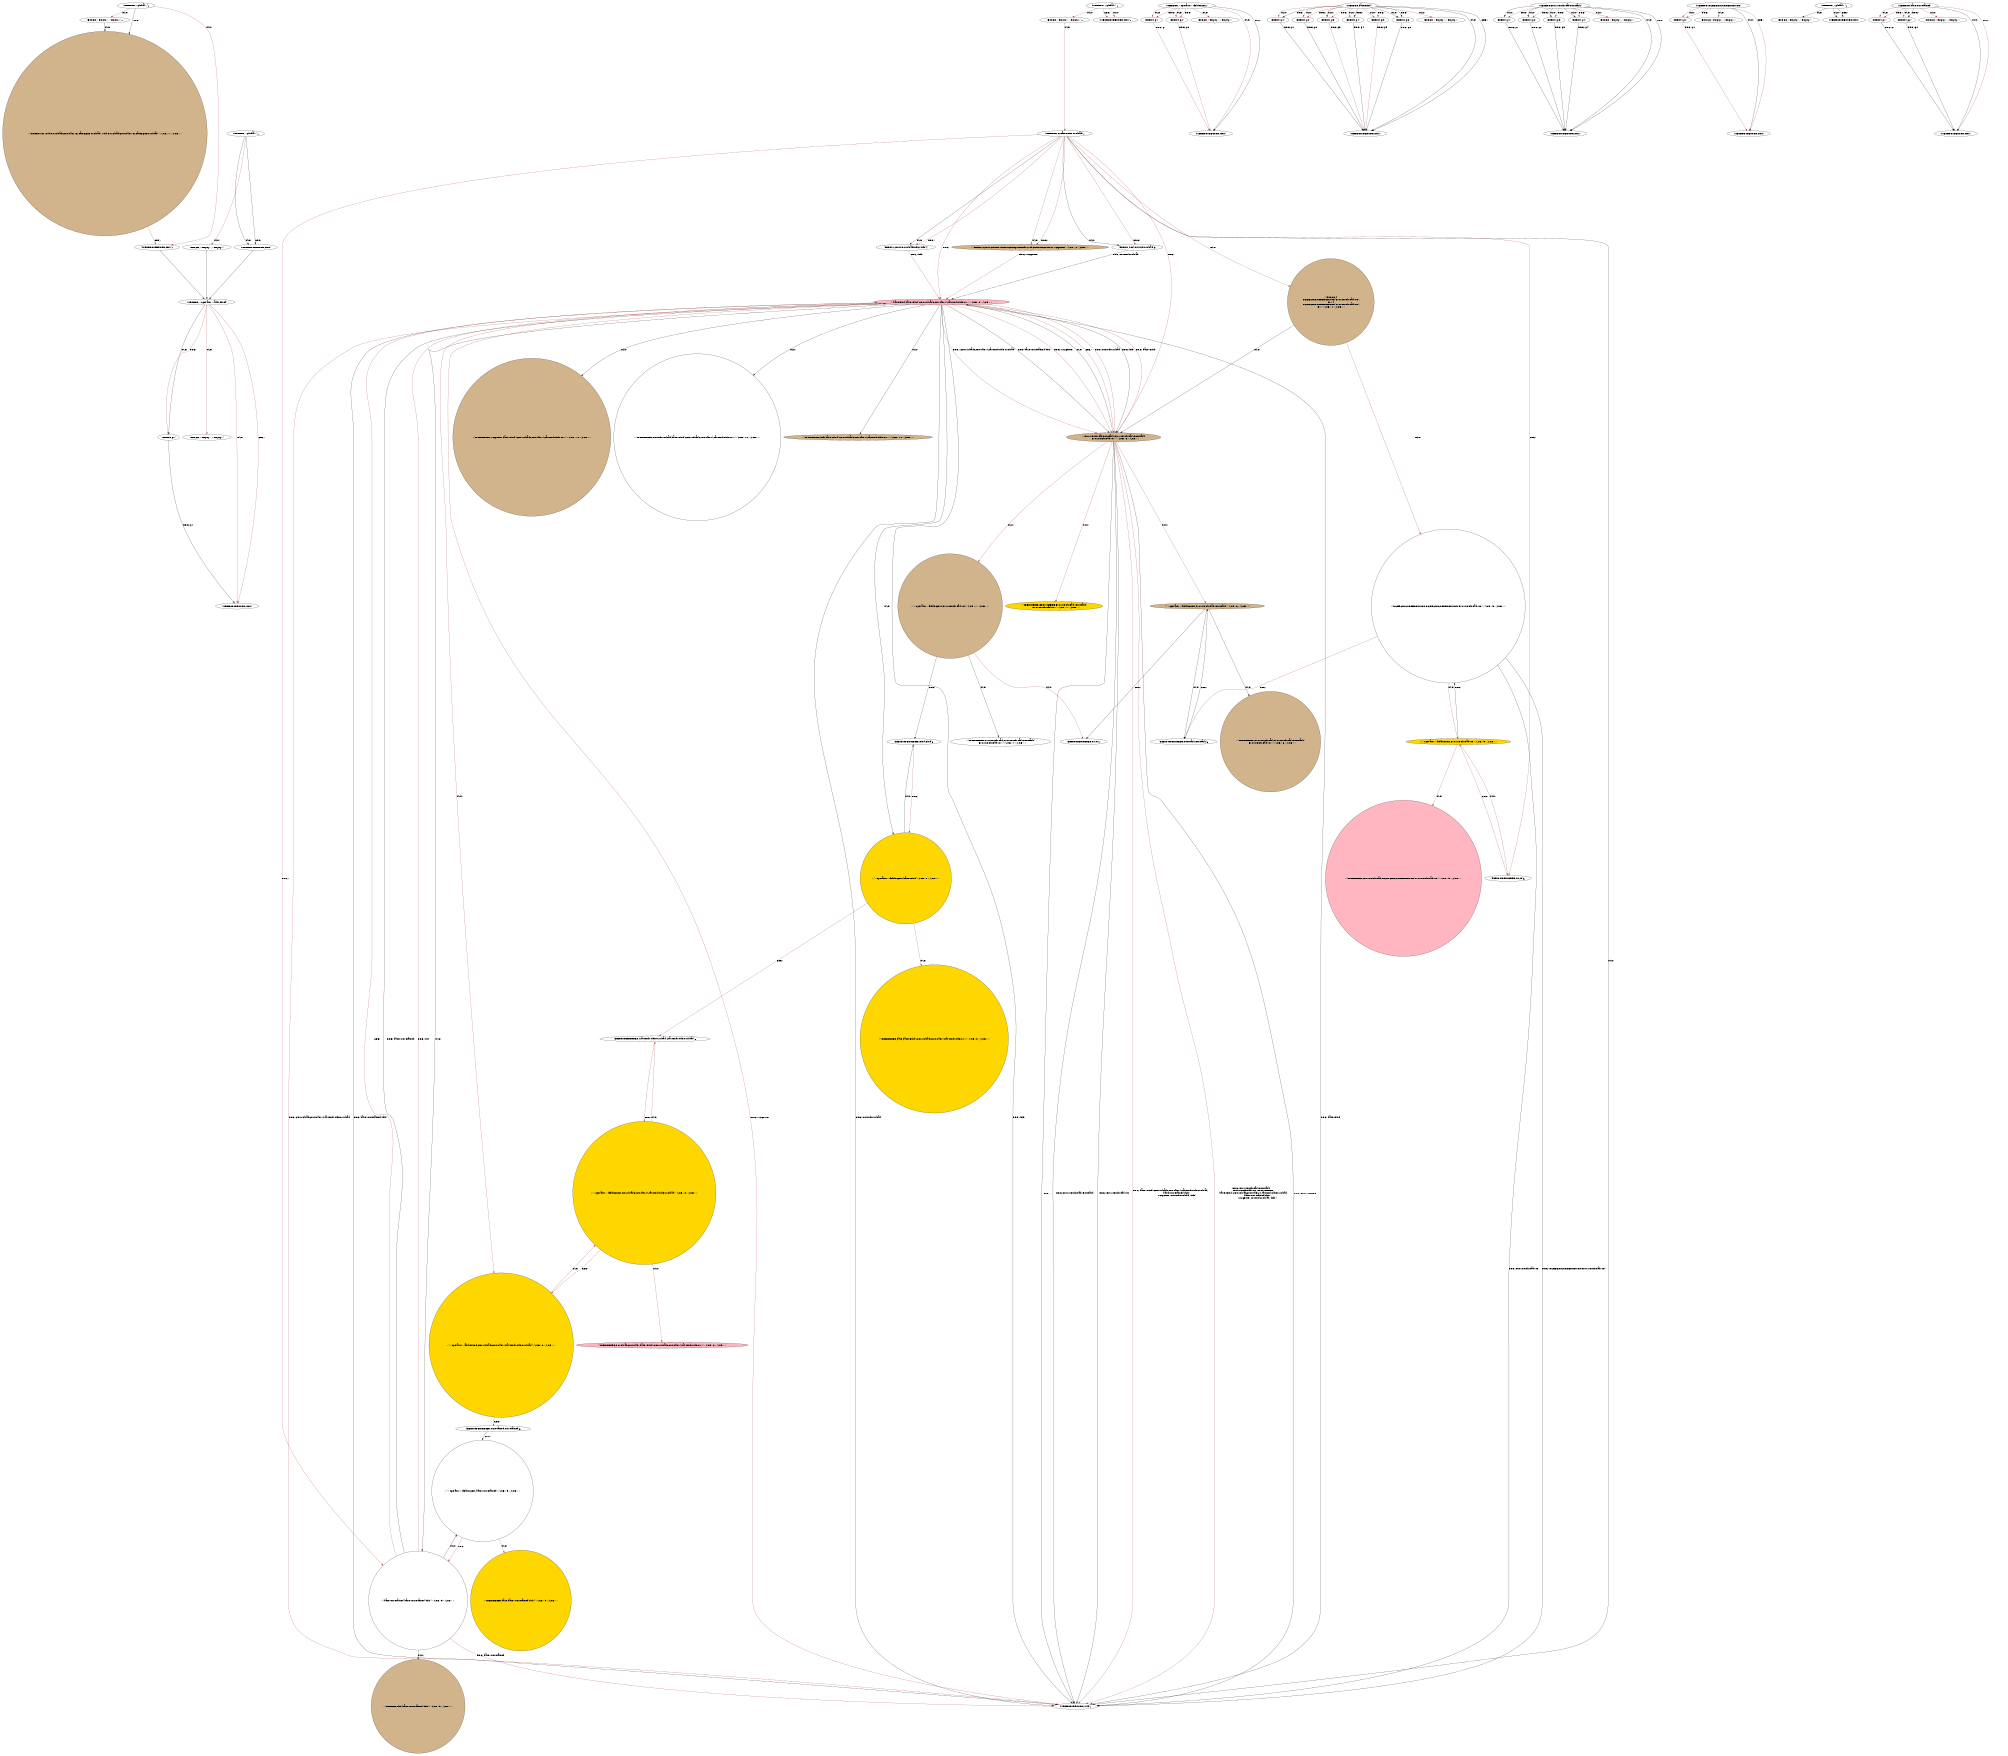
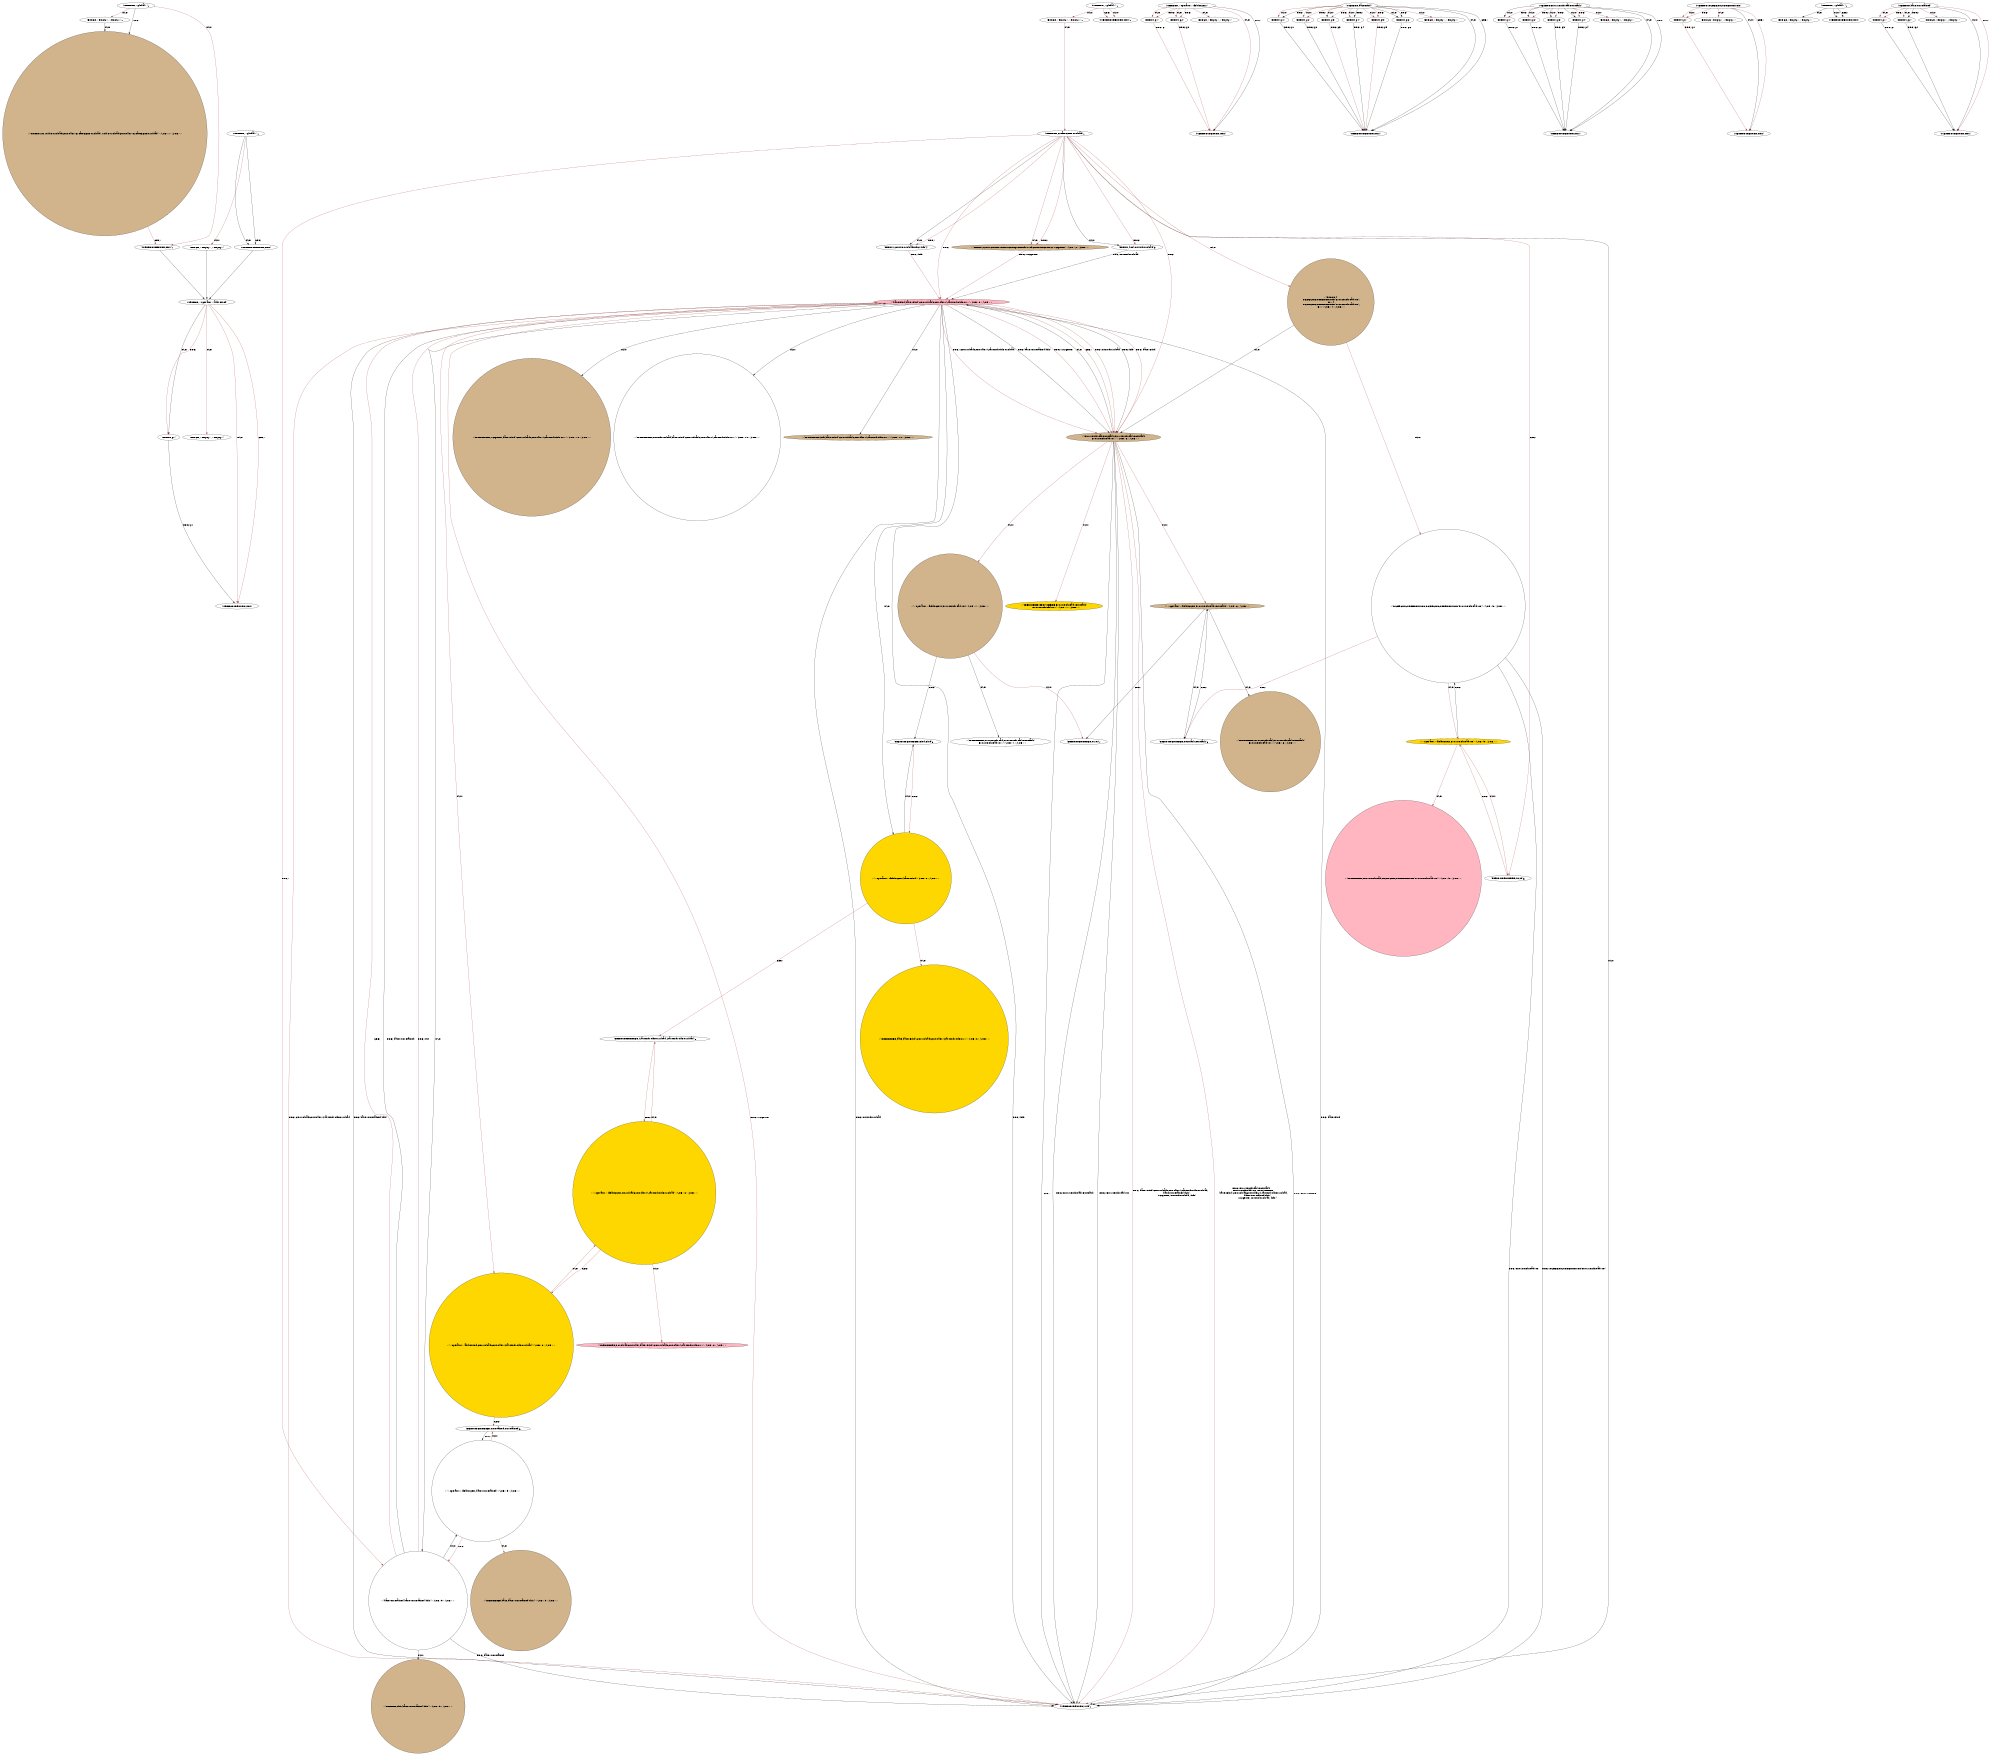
none -> (492, 1437)
(521, 1601) -> (521, 1601)
(747, 1696) -> (747, 1696)
